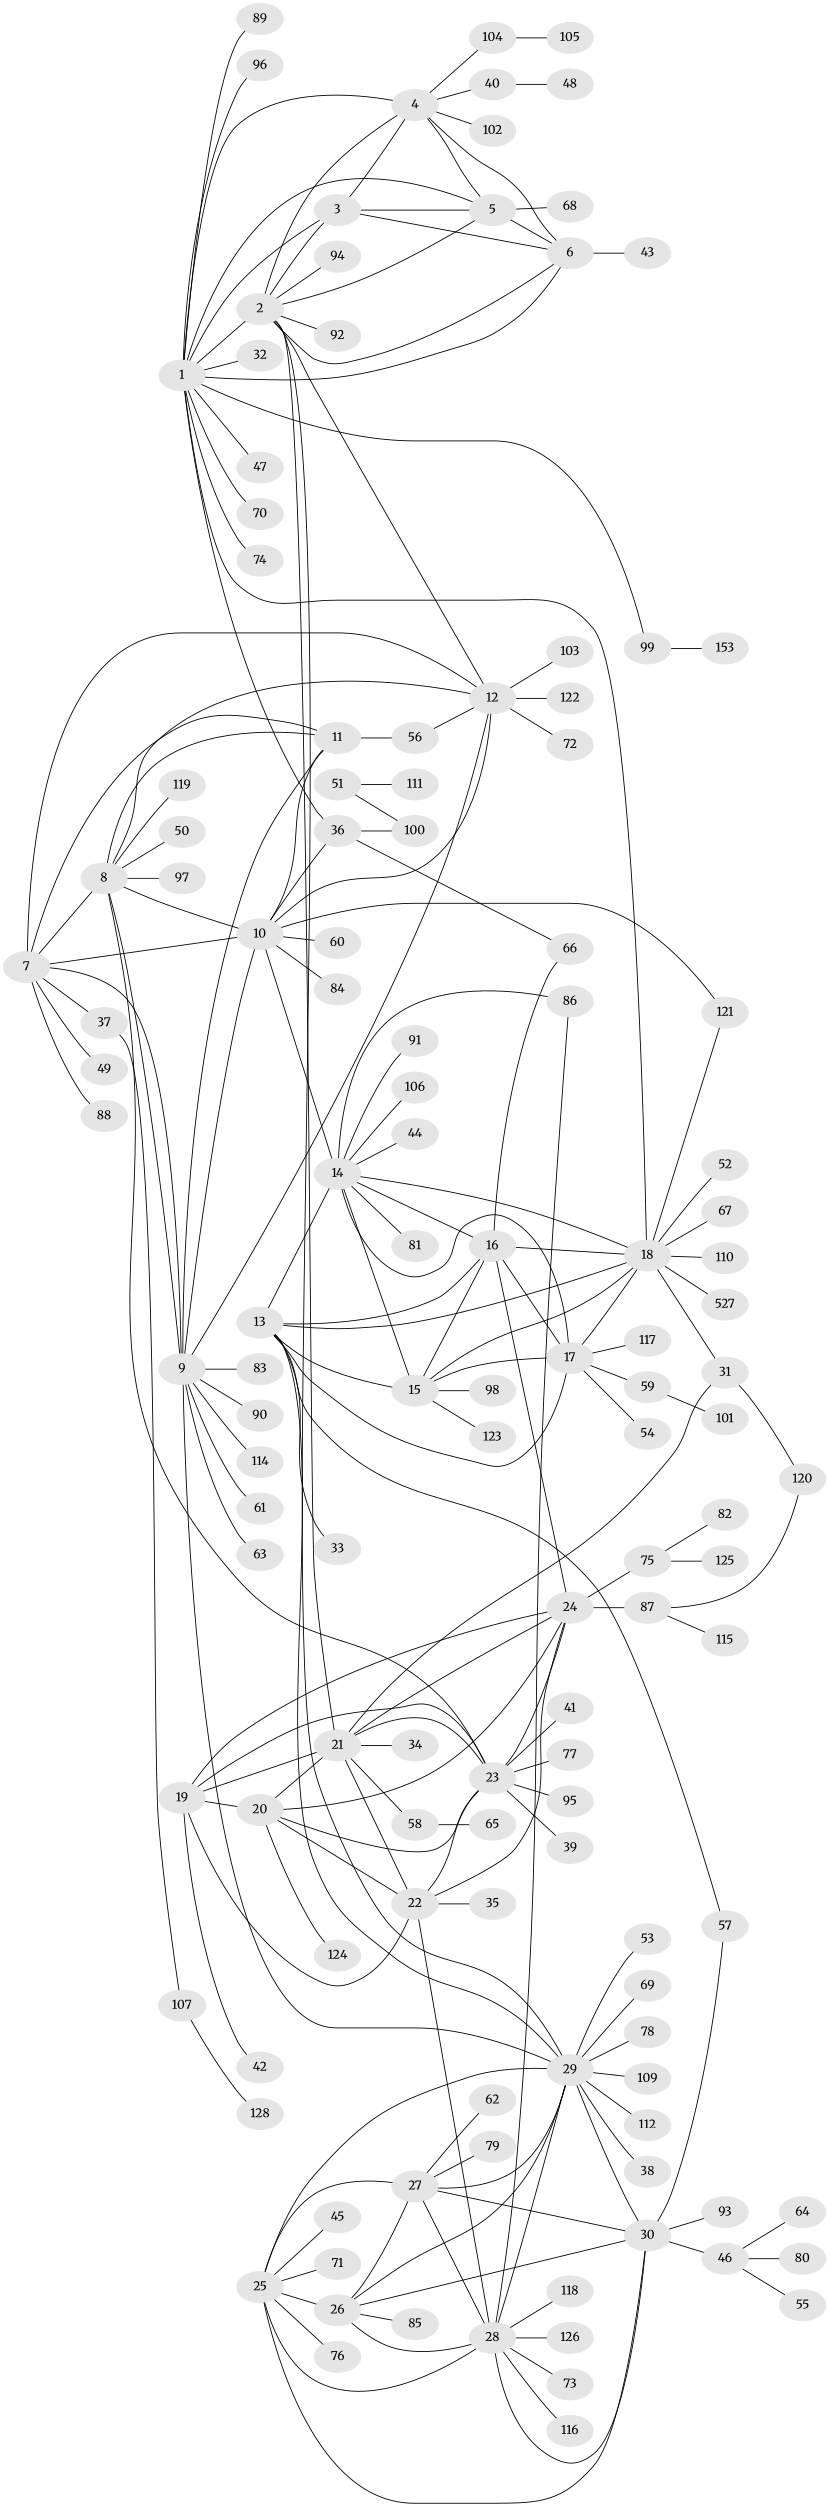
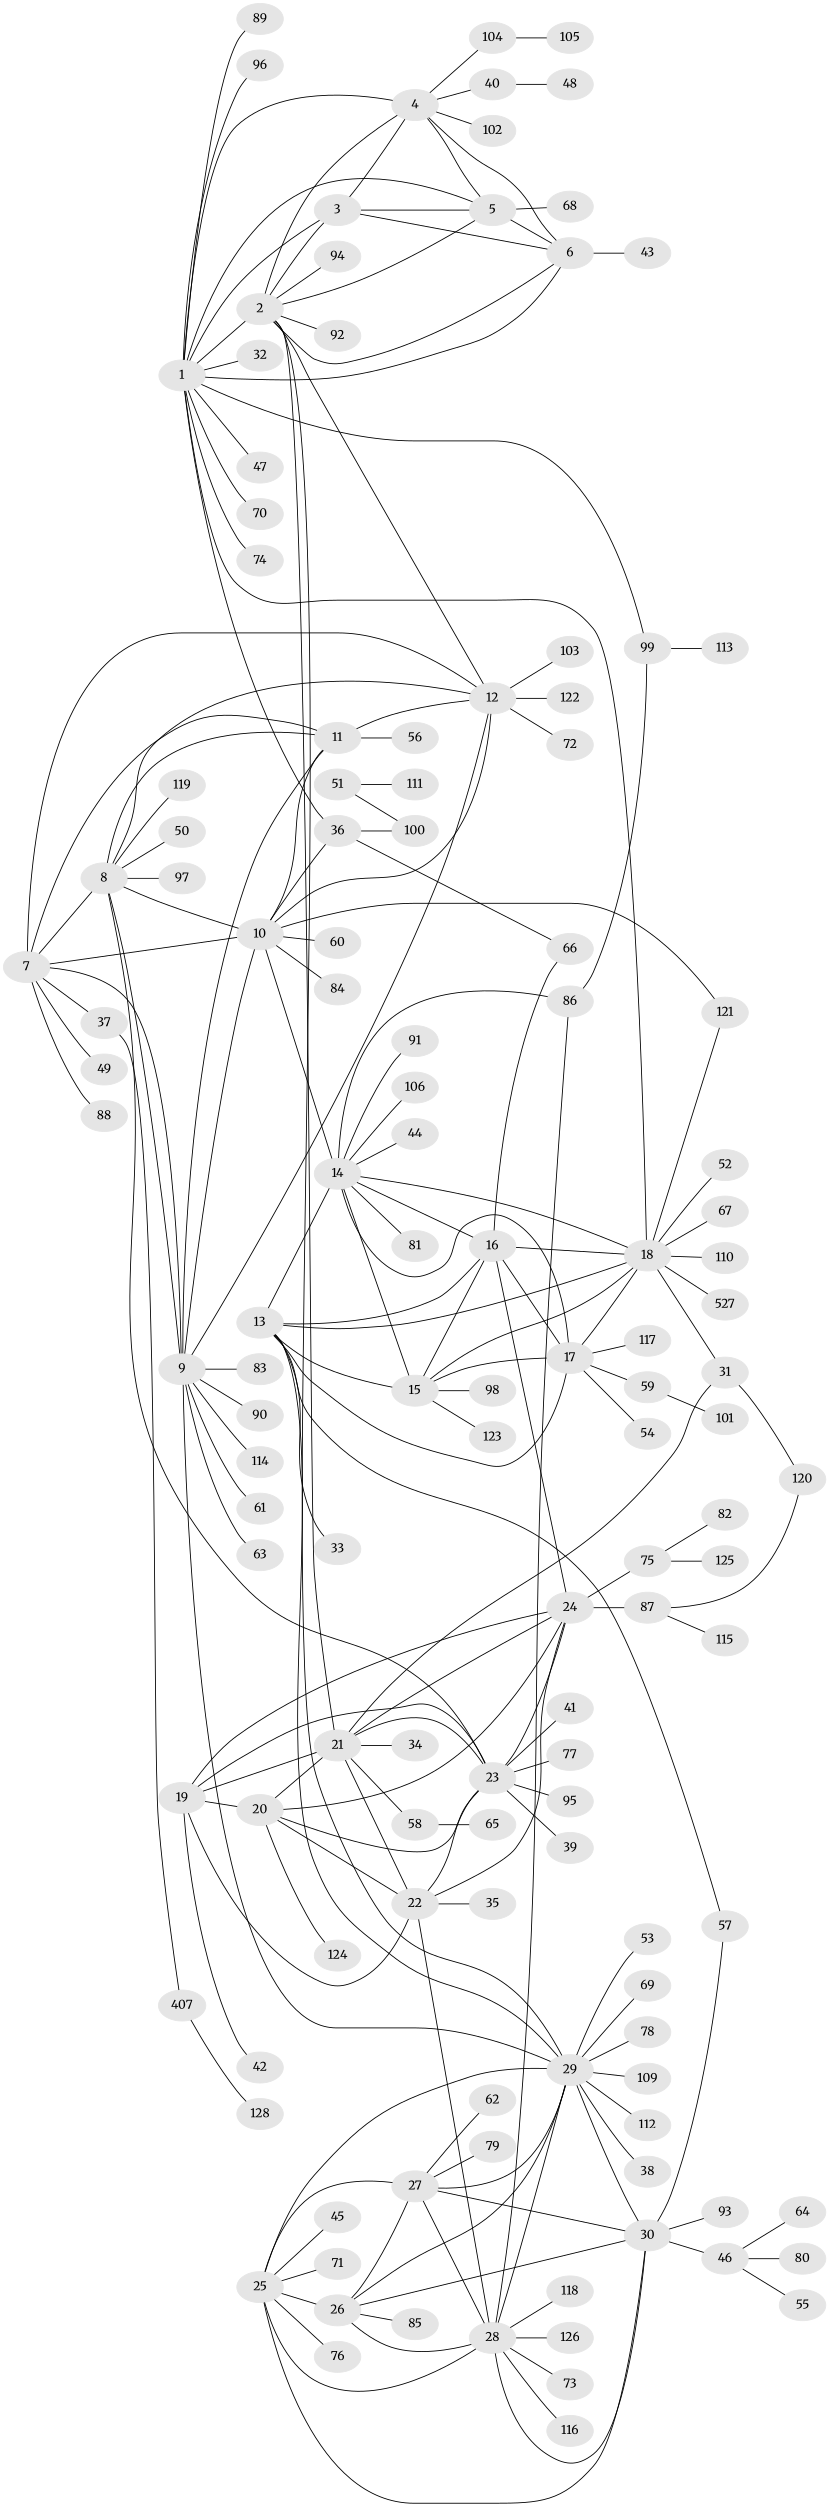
(725, 648) -> (725, 648)
(454, 718) -> (412, 710)
none -> (634, 822)
(182, 2006) -> (182, 2006)
